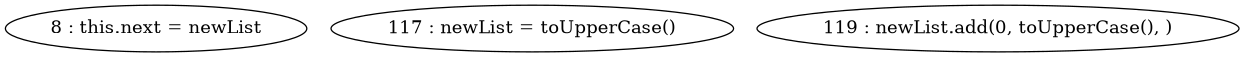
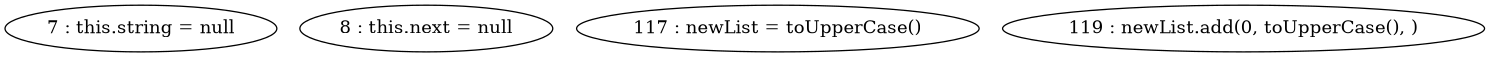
none -> (141, 29)
(156, 29) -> (426, 29)
